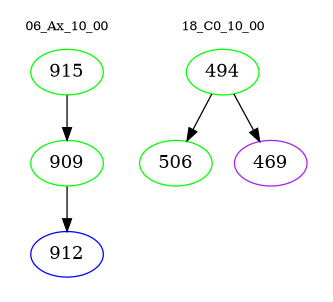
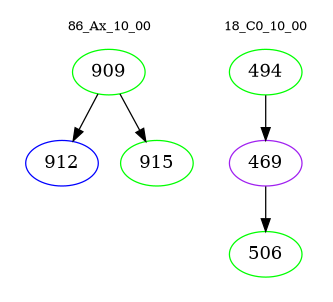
(67, 27) -> (109, 27)
(67, 111) -> (130, 112)
(202, 112) -> (266, 203)
